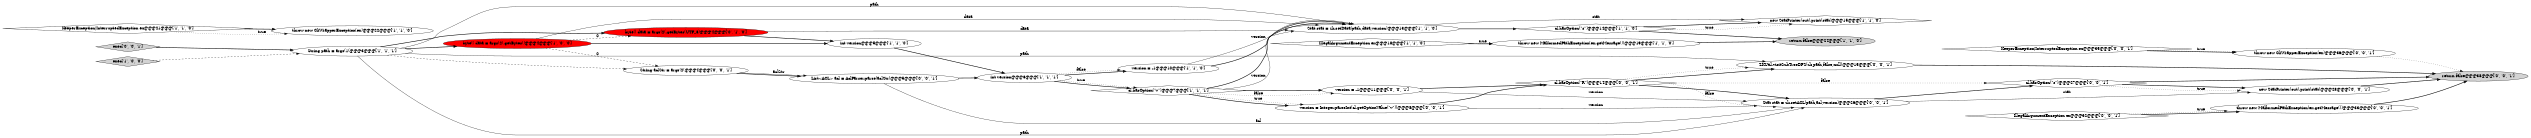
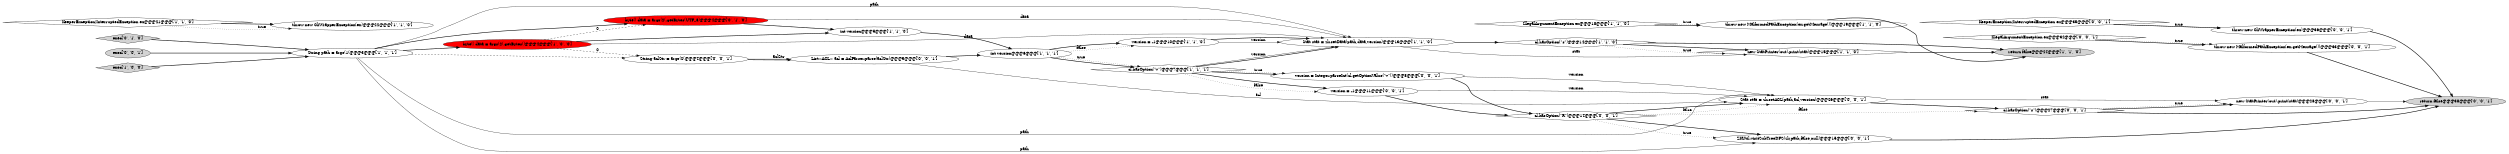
none -> (128, 38)
(128, 47) -> (128, 53)
none -> (1951, 52)
(225, 57) -> (228, 62)
(2419, 61) -> (2417, 54)
(2399, 83) -> (2385, 102)
